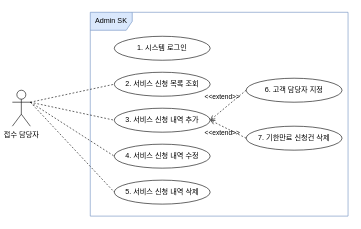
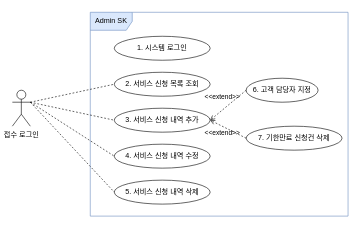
(294, 90) -> (282, 90)
(22, 135) -> (22, 135)
